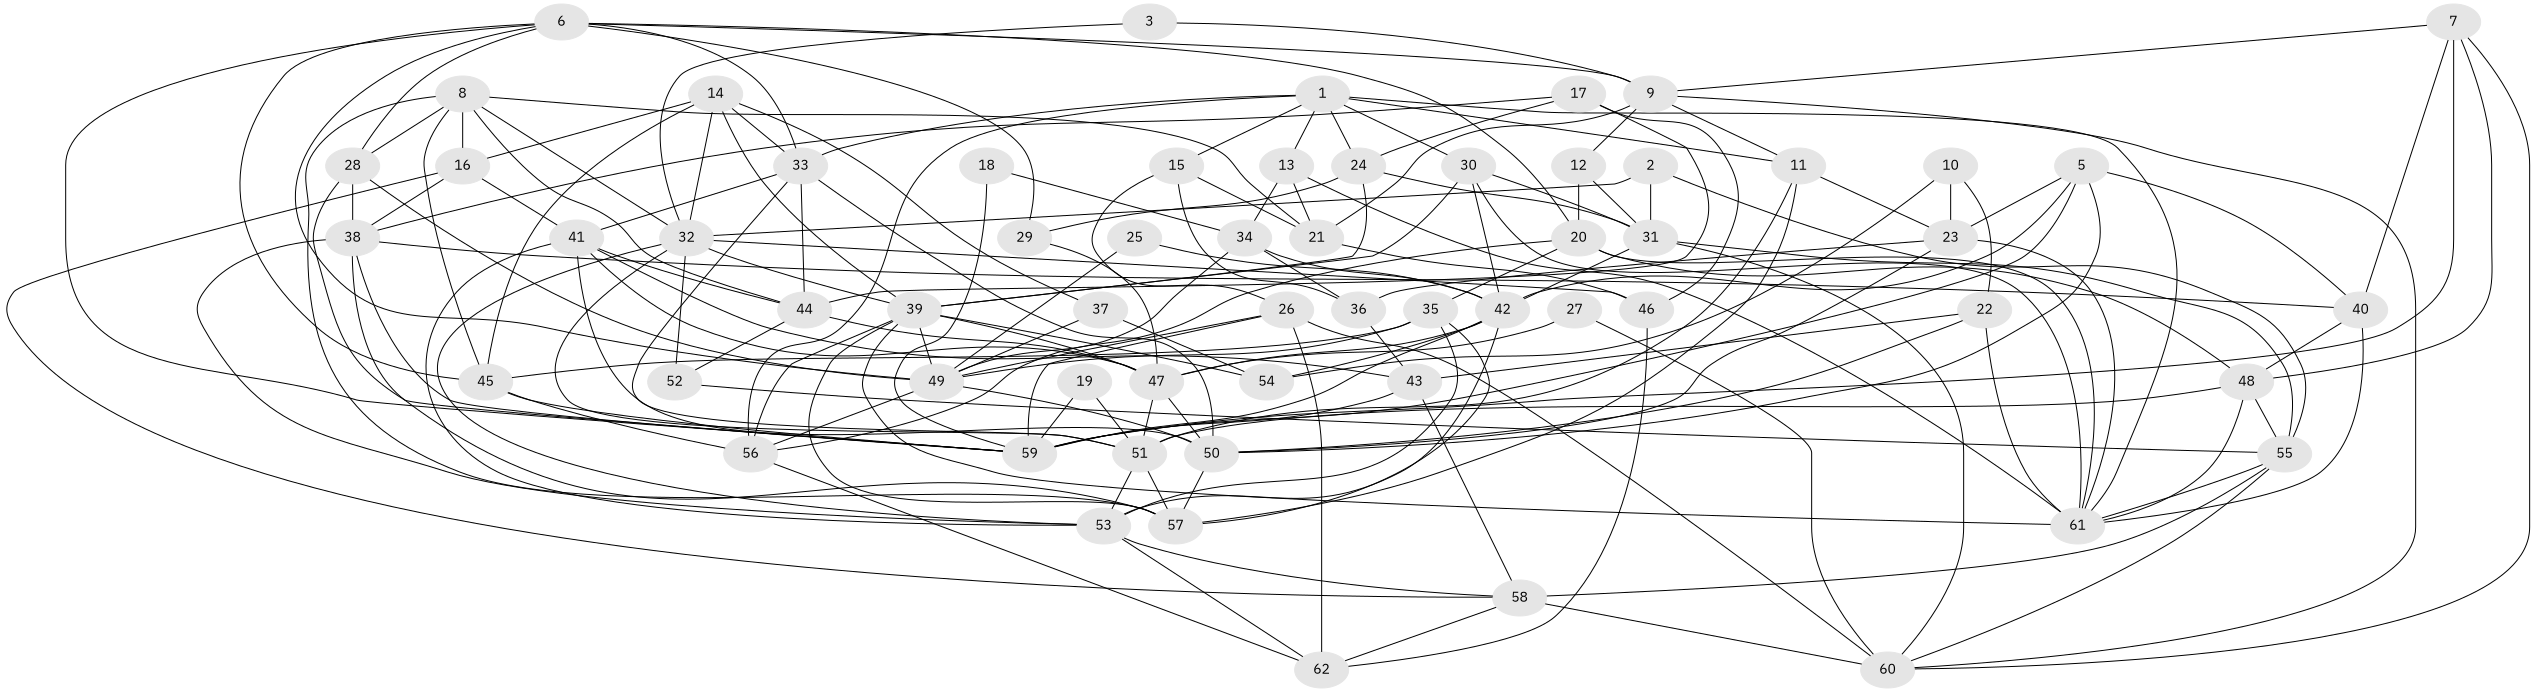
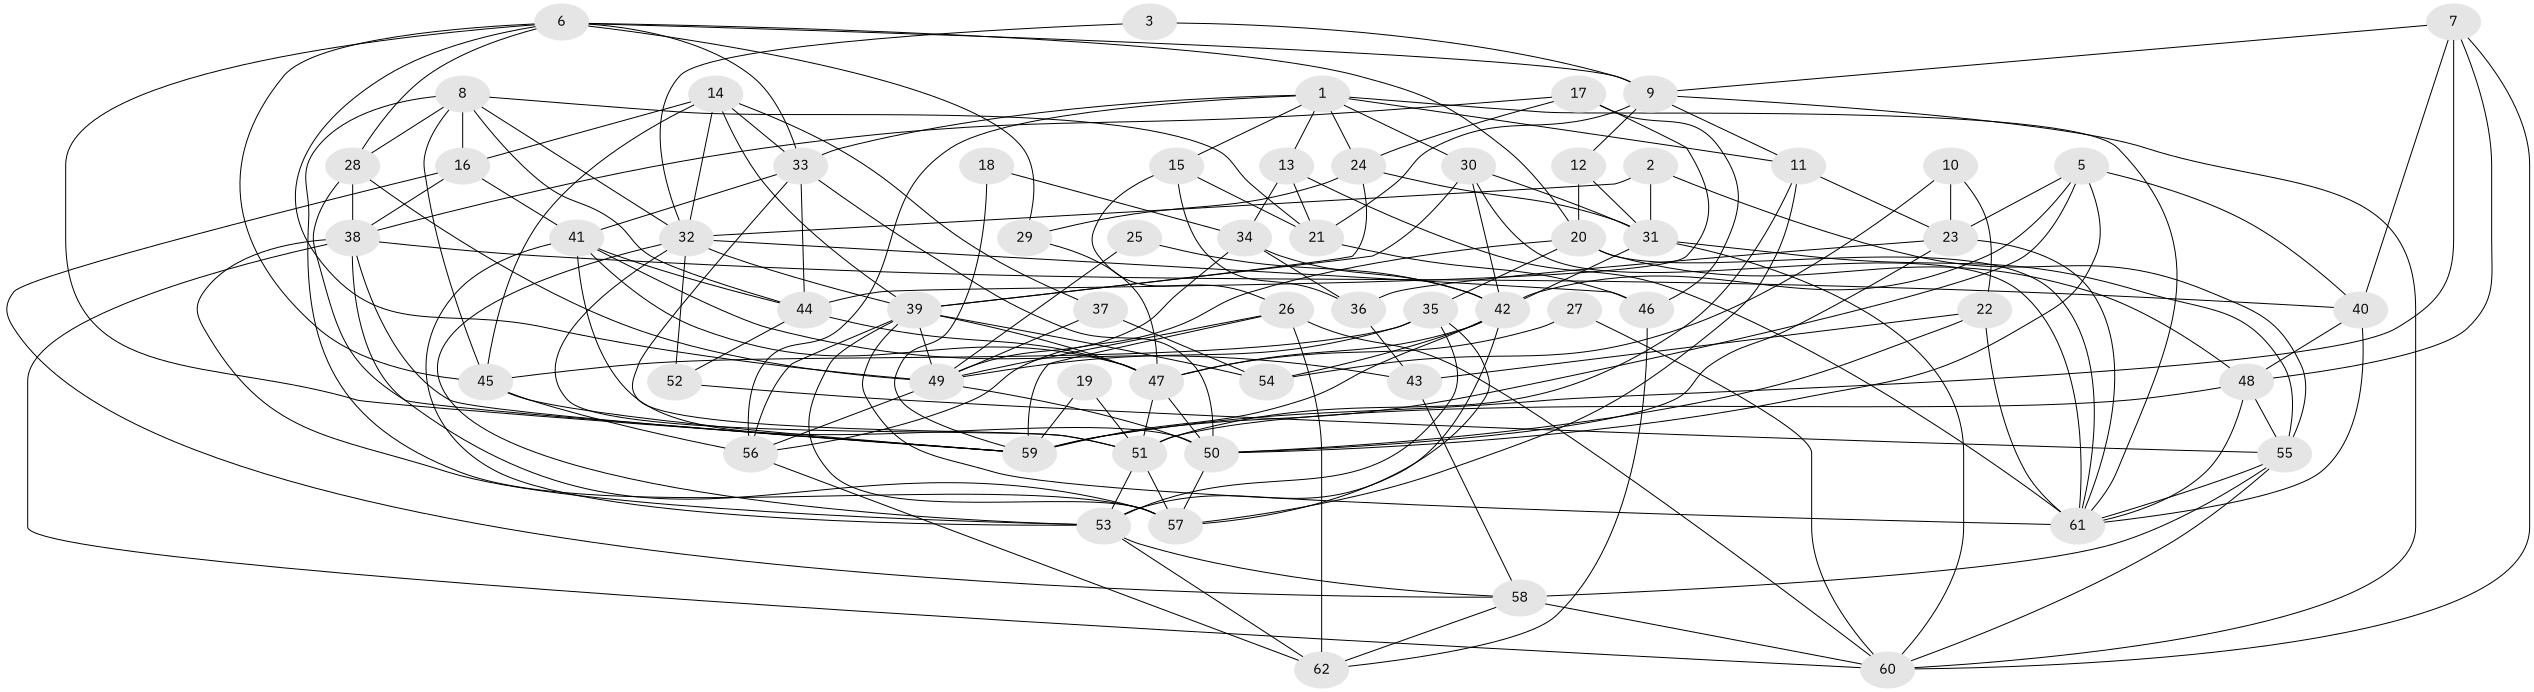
(1225, 423) -> none
none -> (700, 600)
